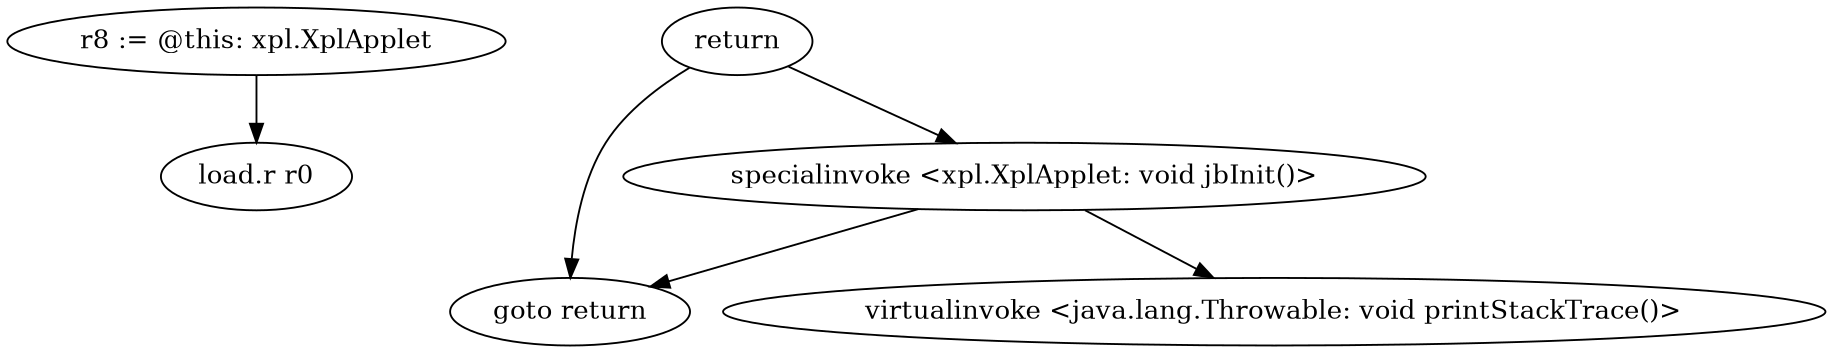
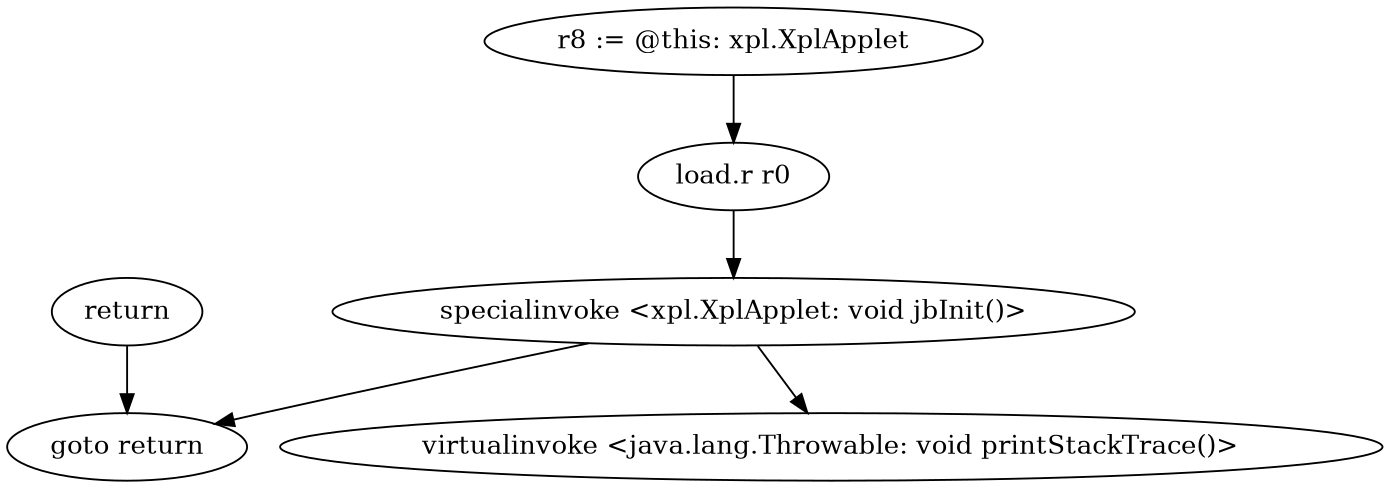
(863, 101) -> (734, 235)
